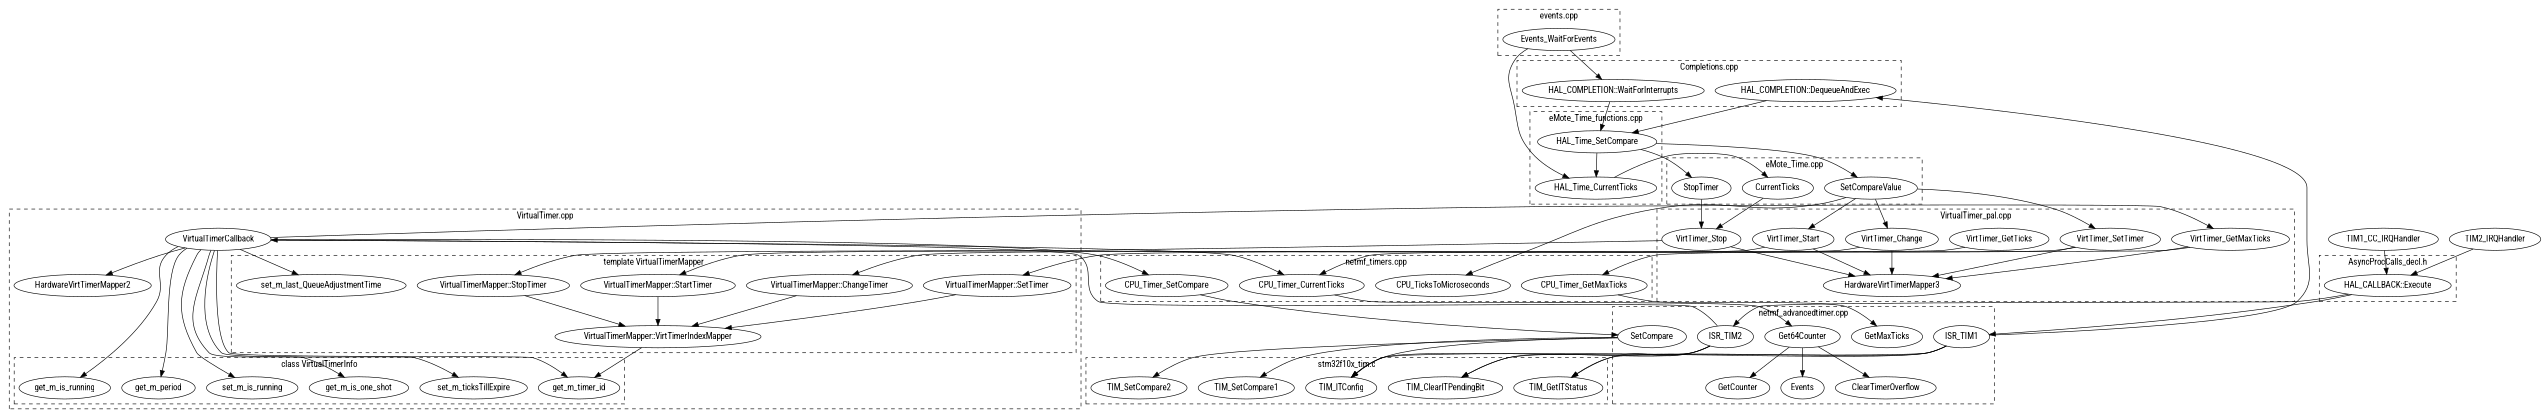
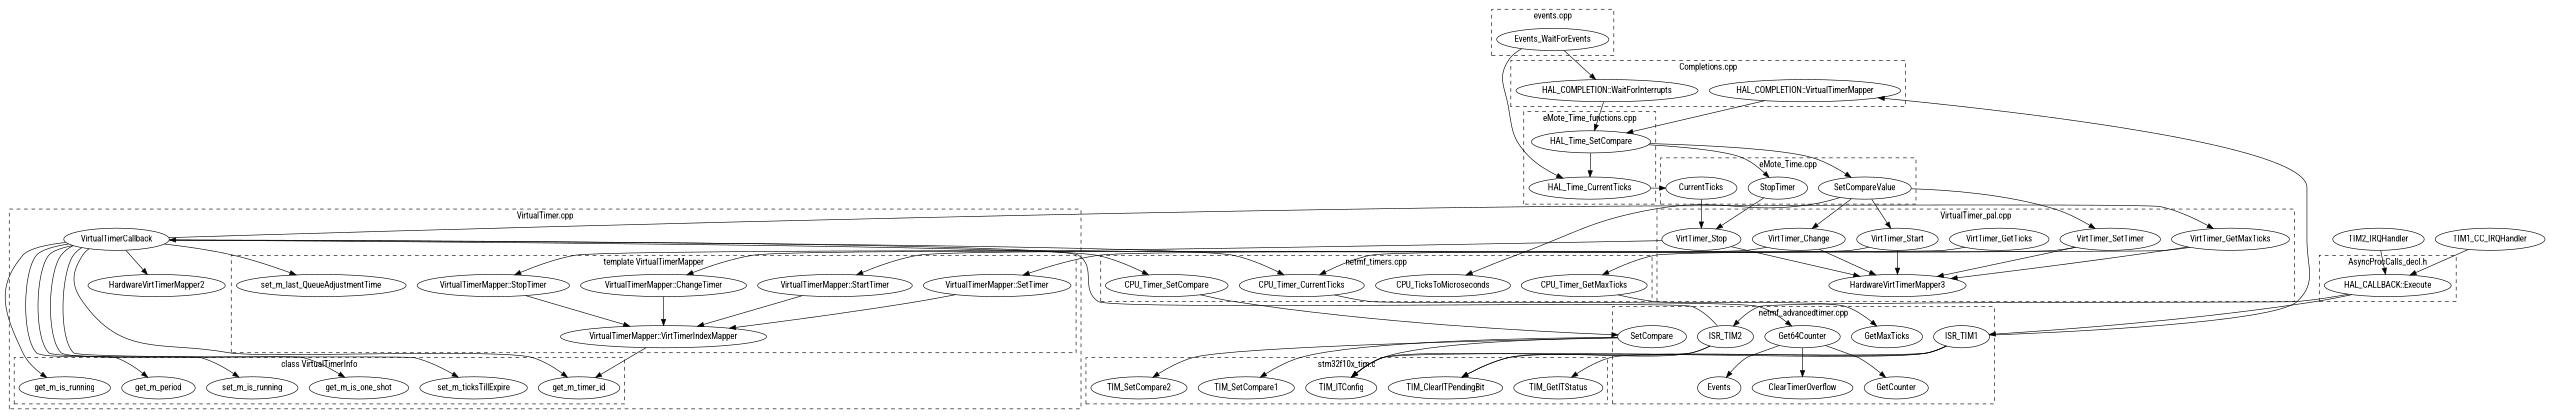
(1806, 91) -> (1805, 91)
(1642, 354) -> none
